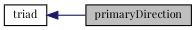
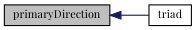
(72, 15) -> (135, 15)
